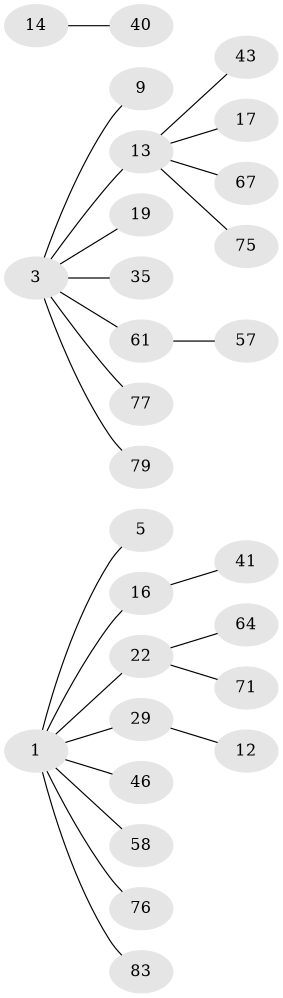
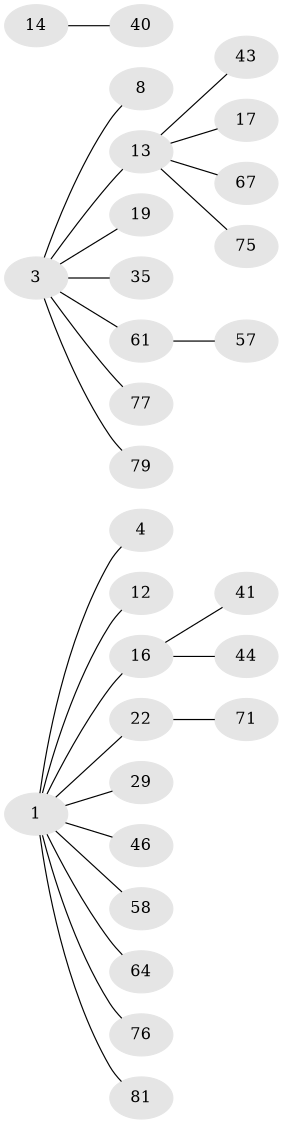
(141, 89) -> (141, 89)
(141, 530) -> (141, 530)
(194, 641) -> (81, 897)
none -> (246, 656)
(194, 735) -> (74, 698)
(141, 972) -> (141, 1098)
